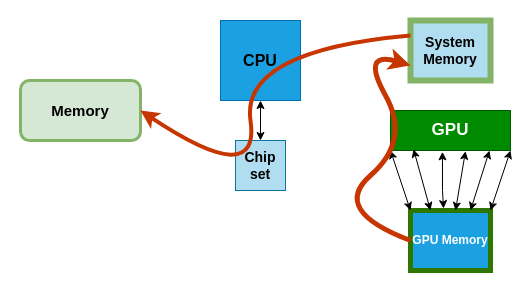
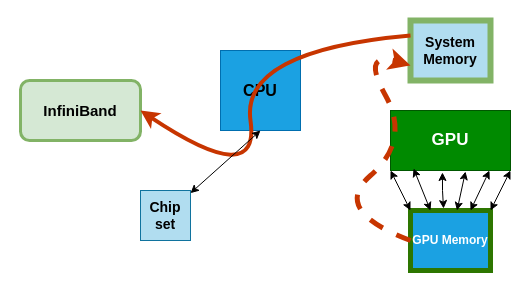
(261, 61) -> (261, 91)
(81, 111) -> (81, 111)
(451, 131) -> (451, 141)
(389, 153) -> (389, 153)
(261, 166) -> (166, 216)
